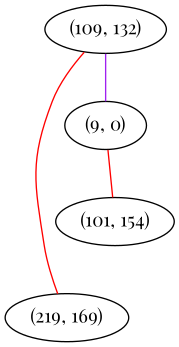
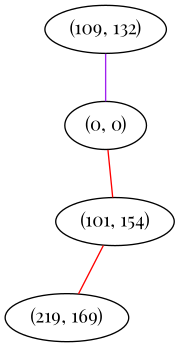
(106, 125) -> (106, 125)
(36, 168) -> (91, 270)
